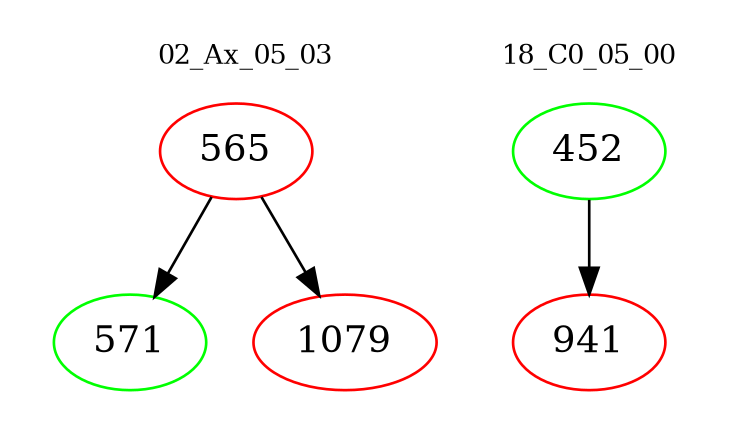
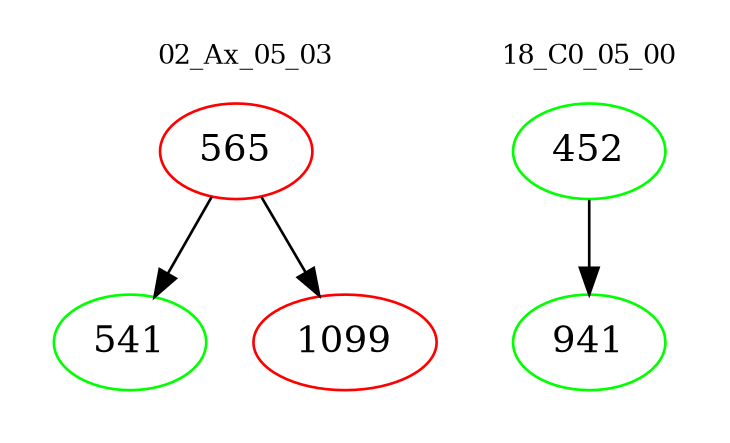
(130, 342) -> (130, 342)
(345, 342) -> (345, 342)
(589, 342) -> (589, 342)
